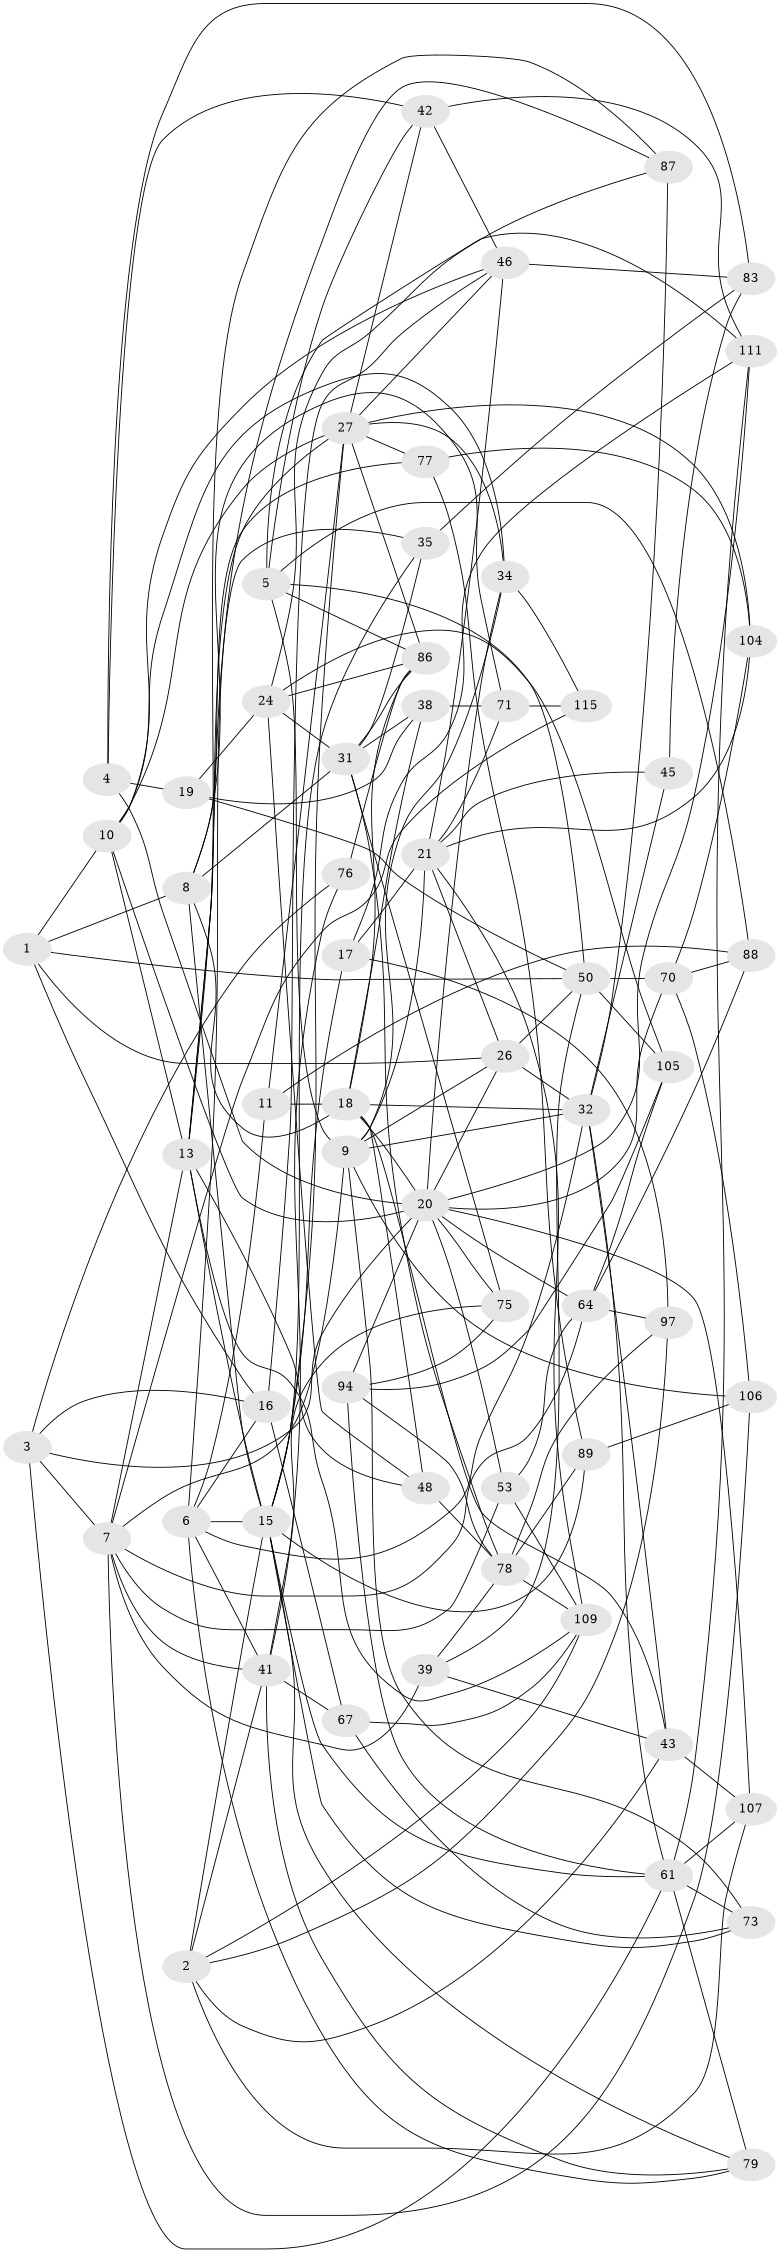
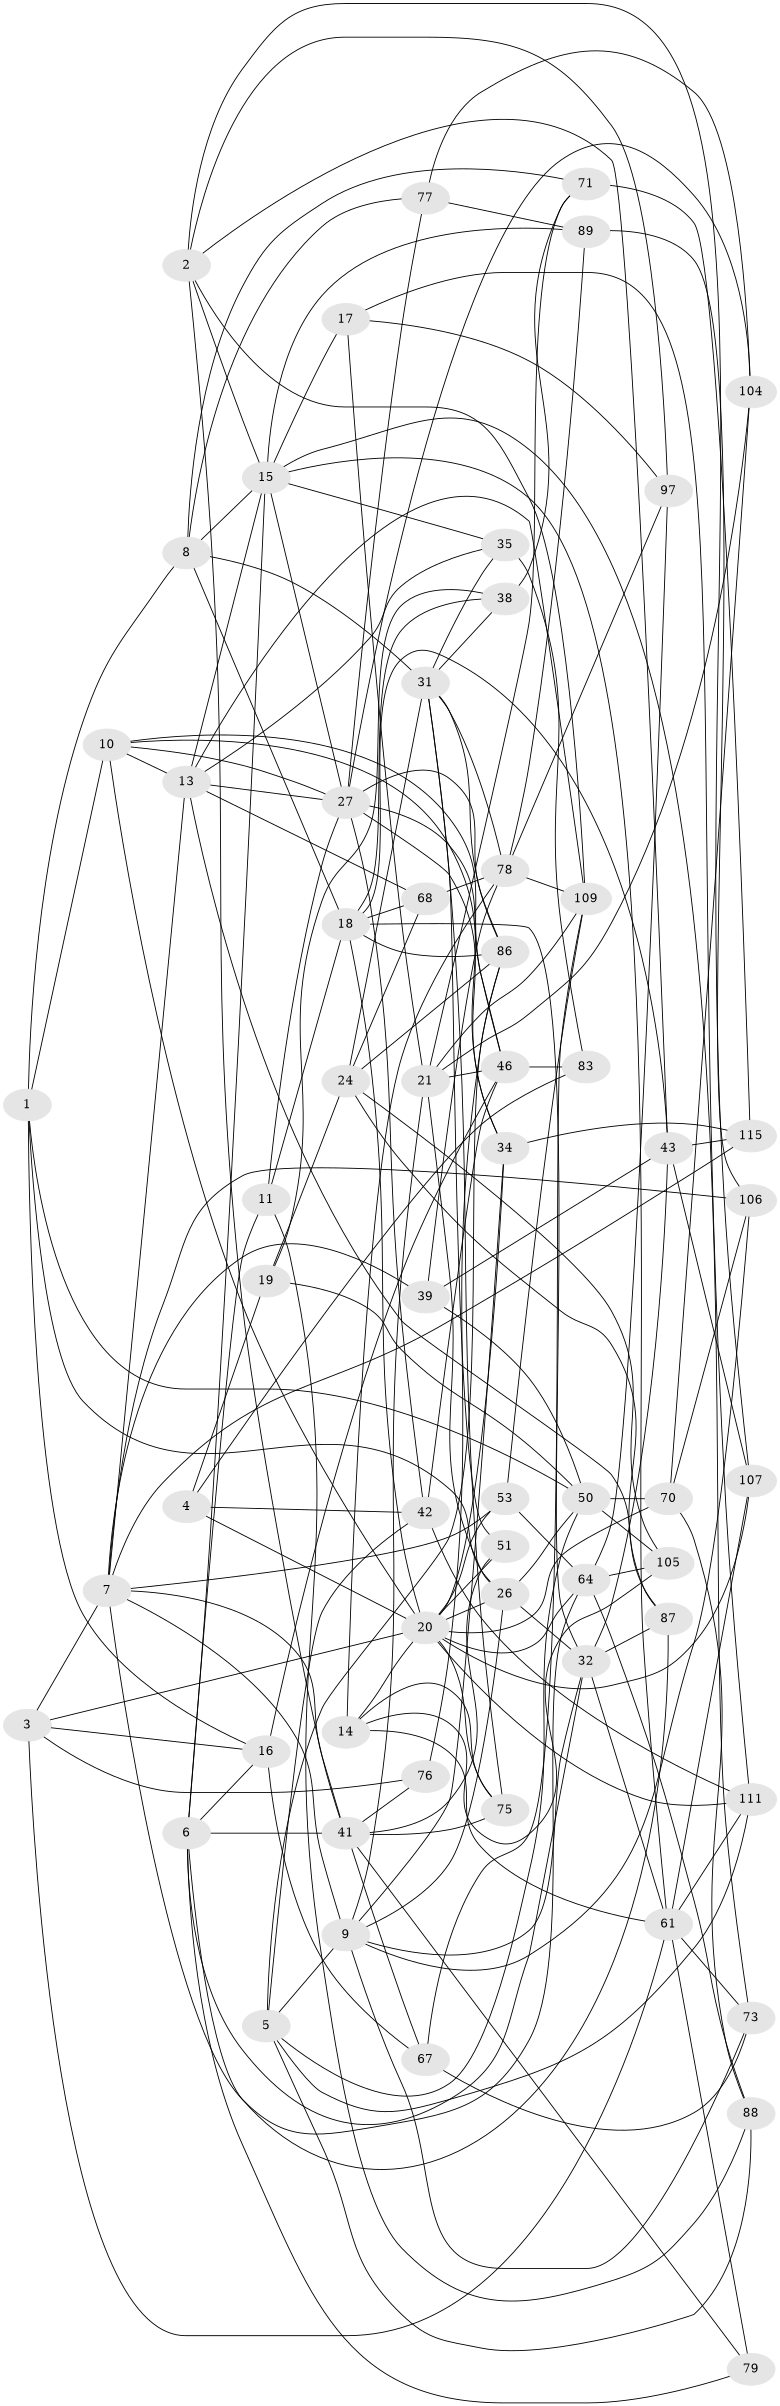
(669, 773) -> none
none -> (704, 1143)
(346, 1387) -> (346, 1732)
(426, 1488) -> (426, 899)
none -> (505, 1546)
(375, 1934) -> none
